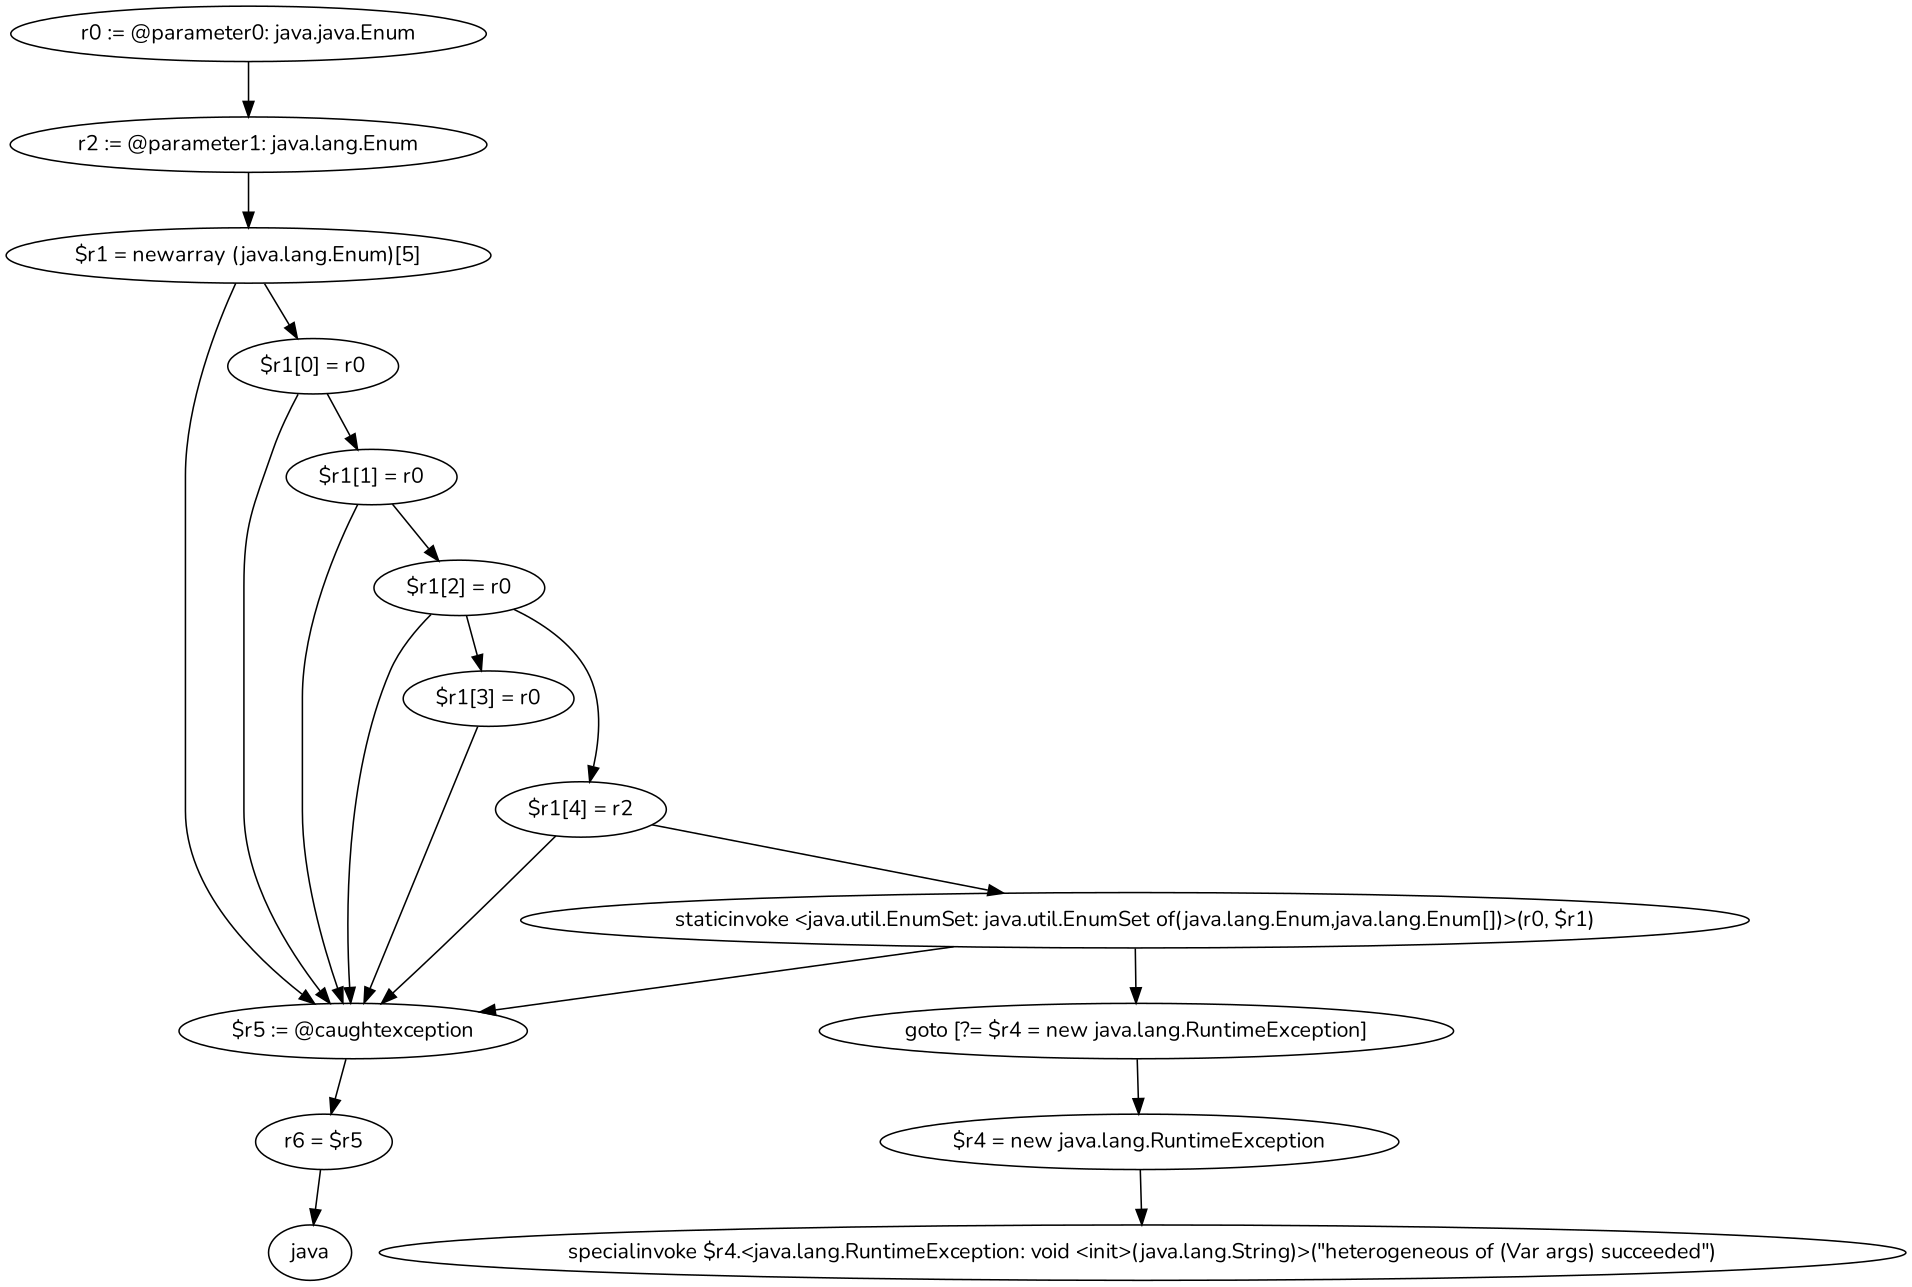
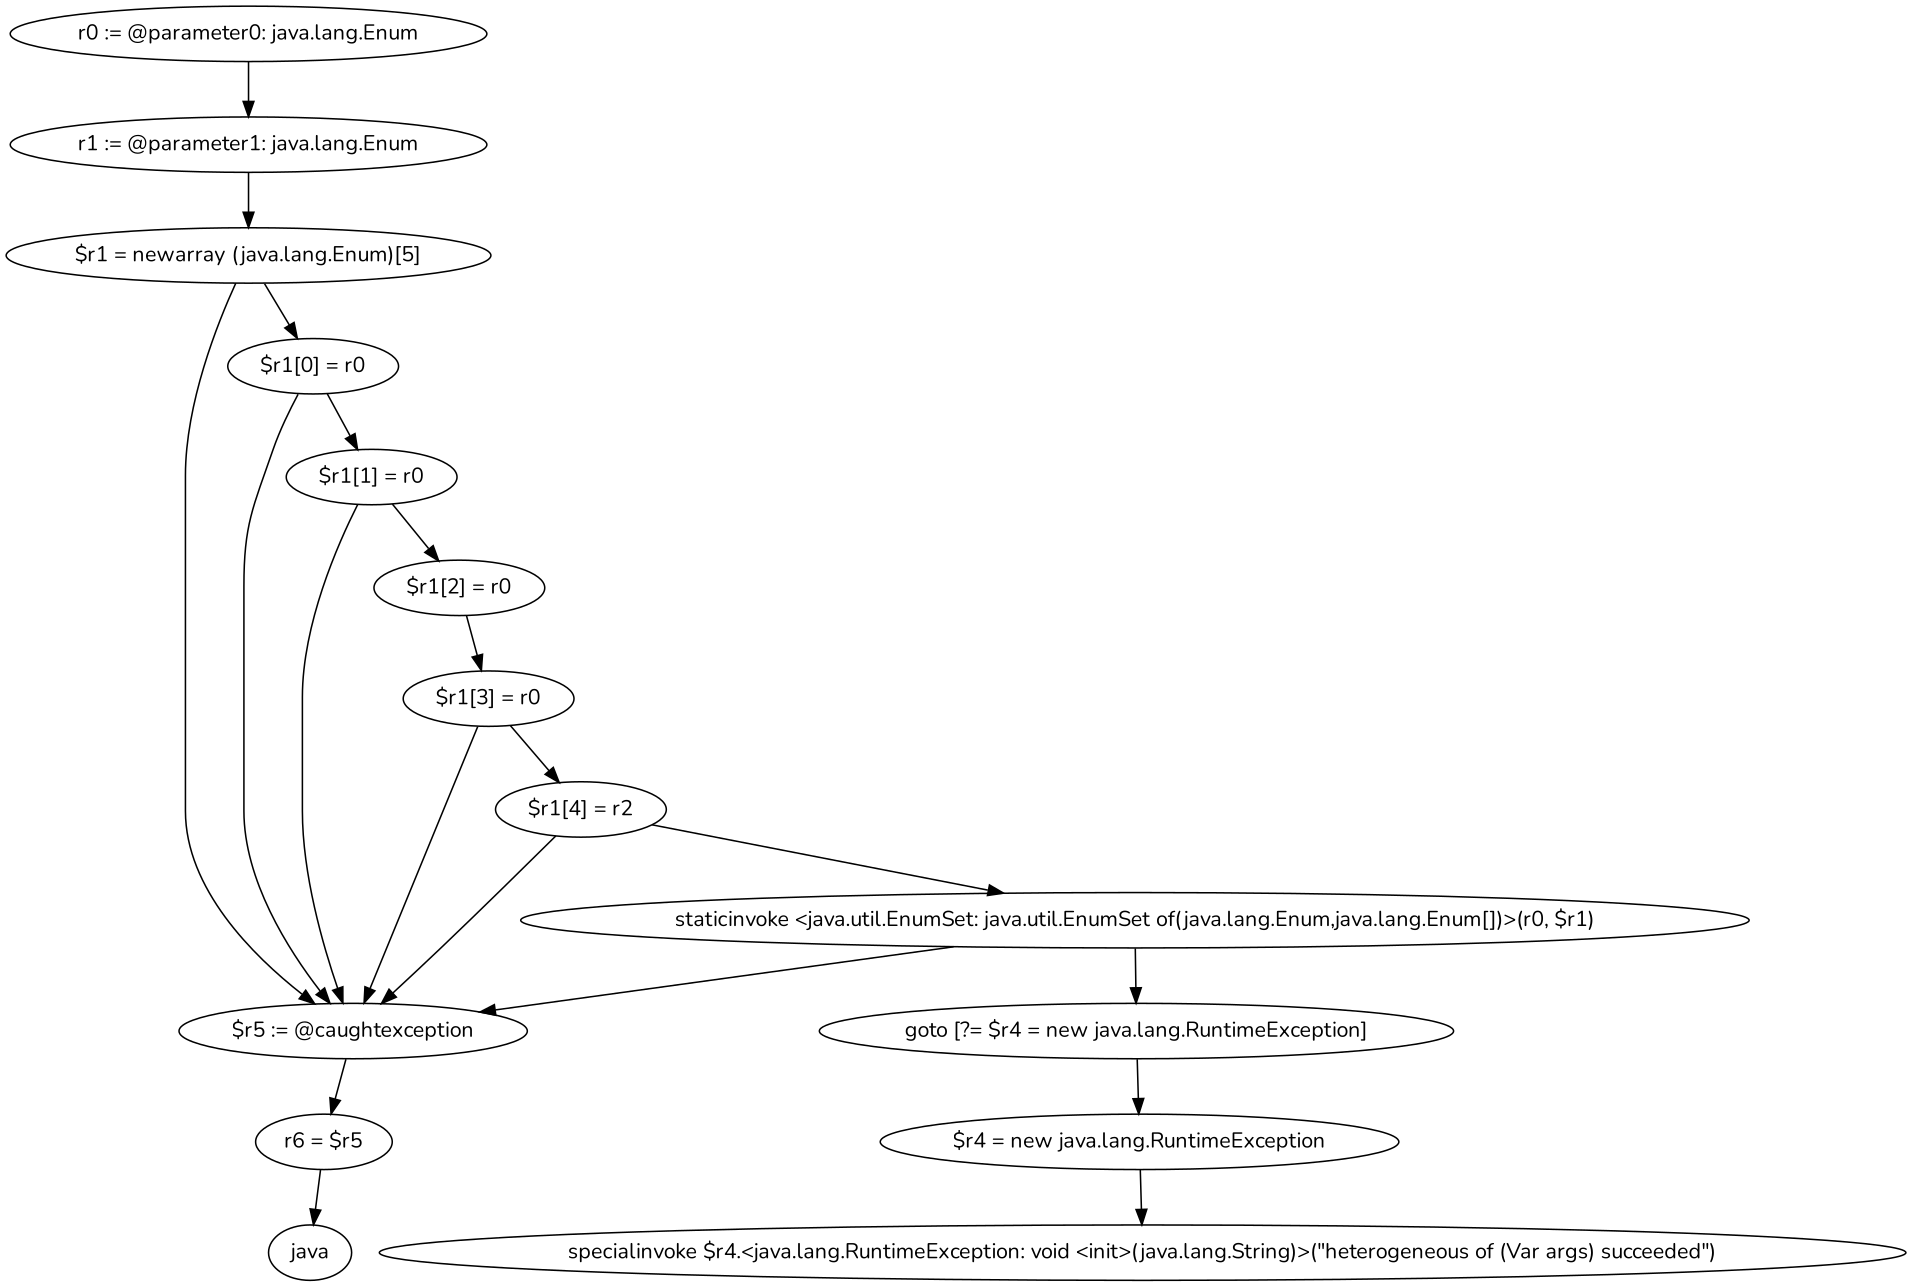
(249, 34) -> (249, 34)
(249, 145) -> (249, 145)
(587, 671) -> (530, 748)
(358, 792) -> none
